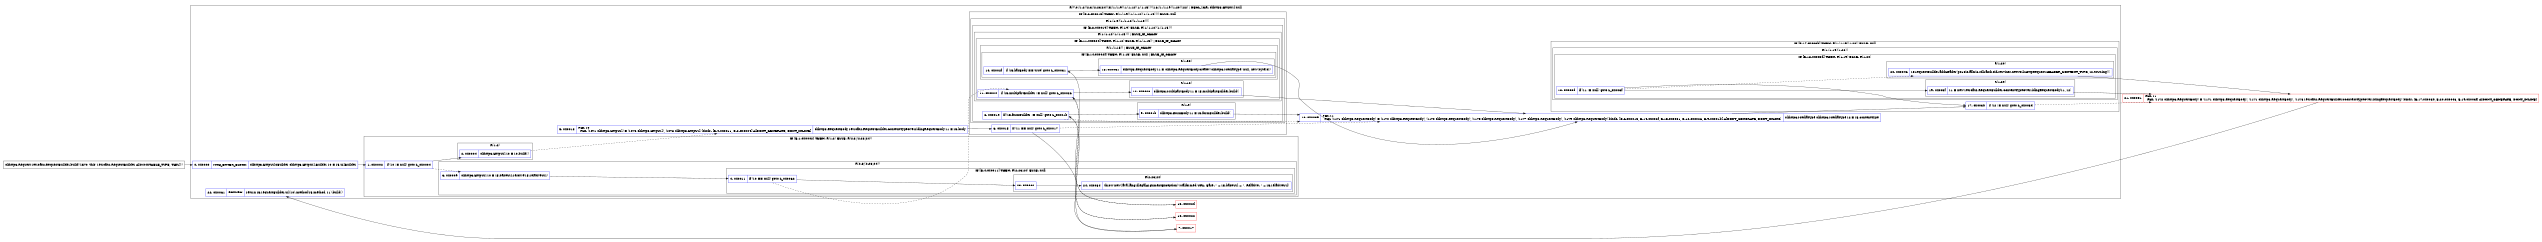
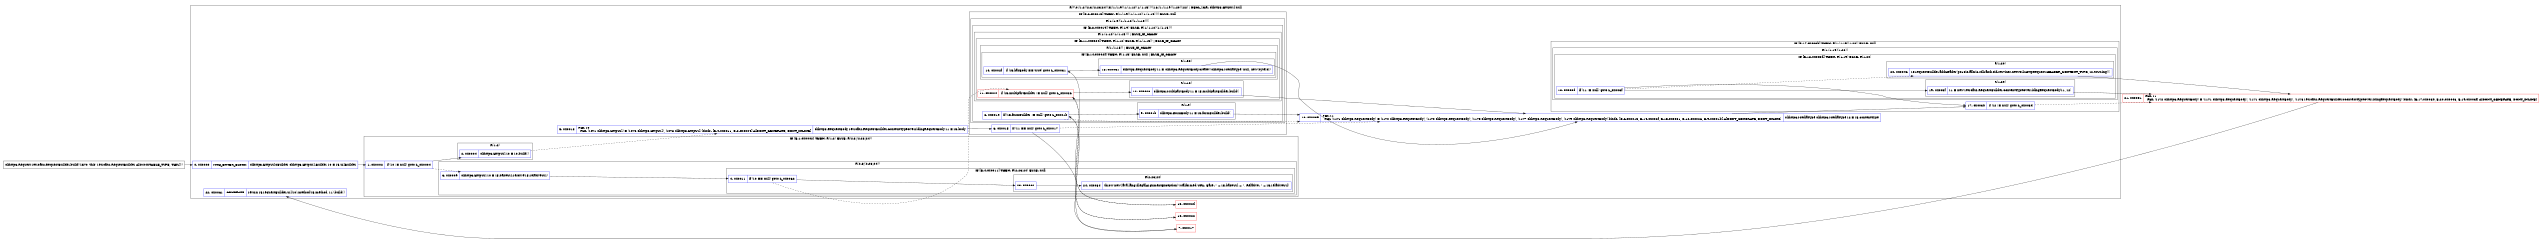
(1026, 93) -> (1026, 93)
(236, 193) -> (236, 193)
